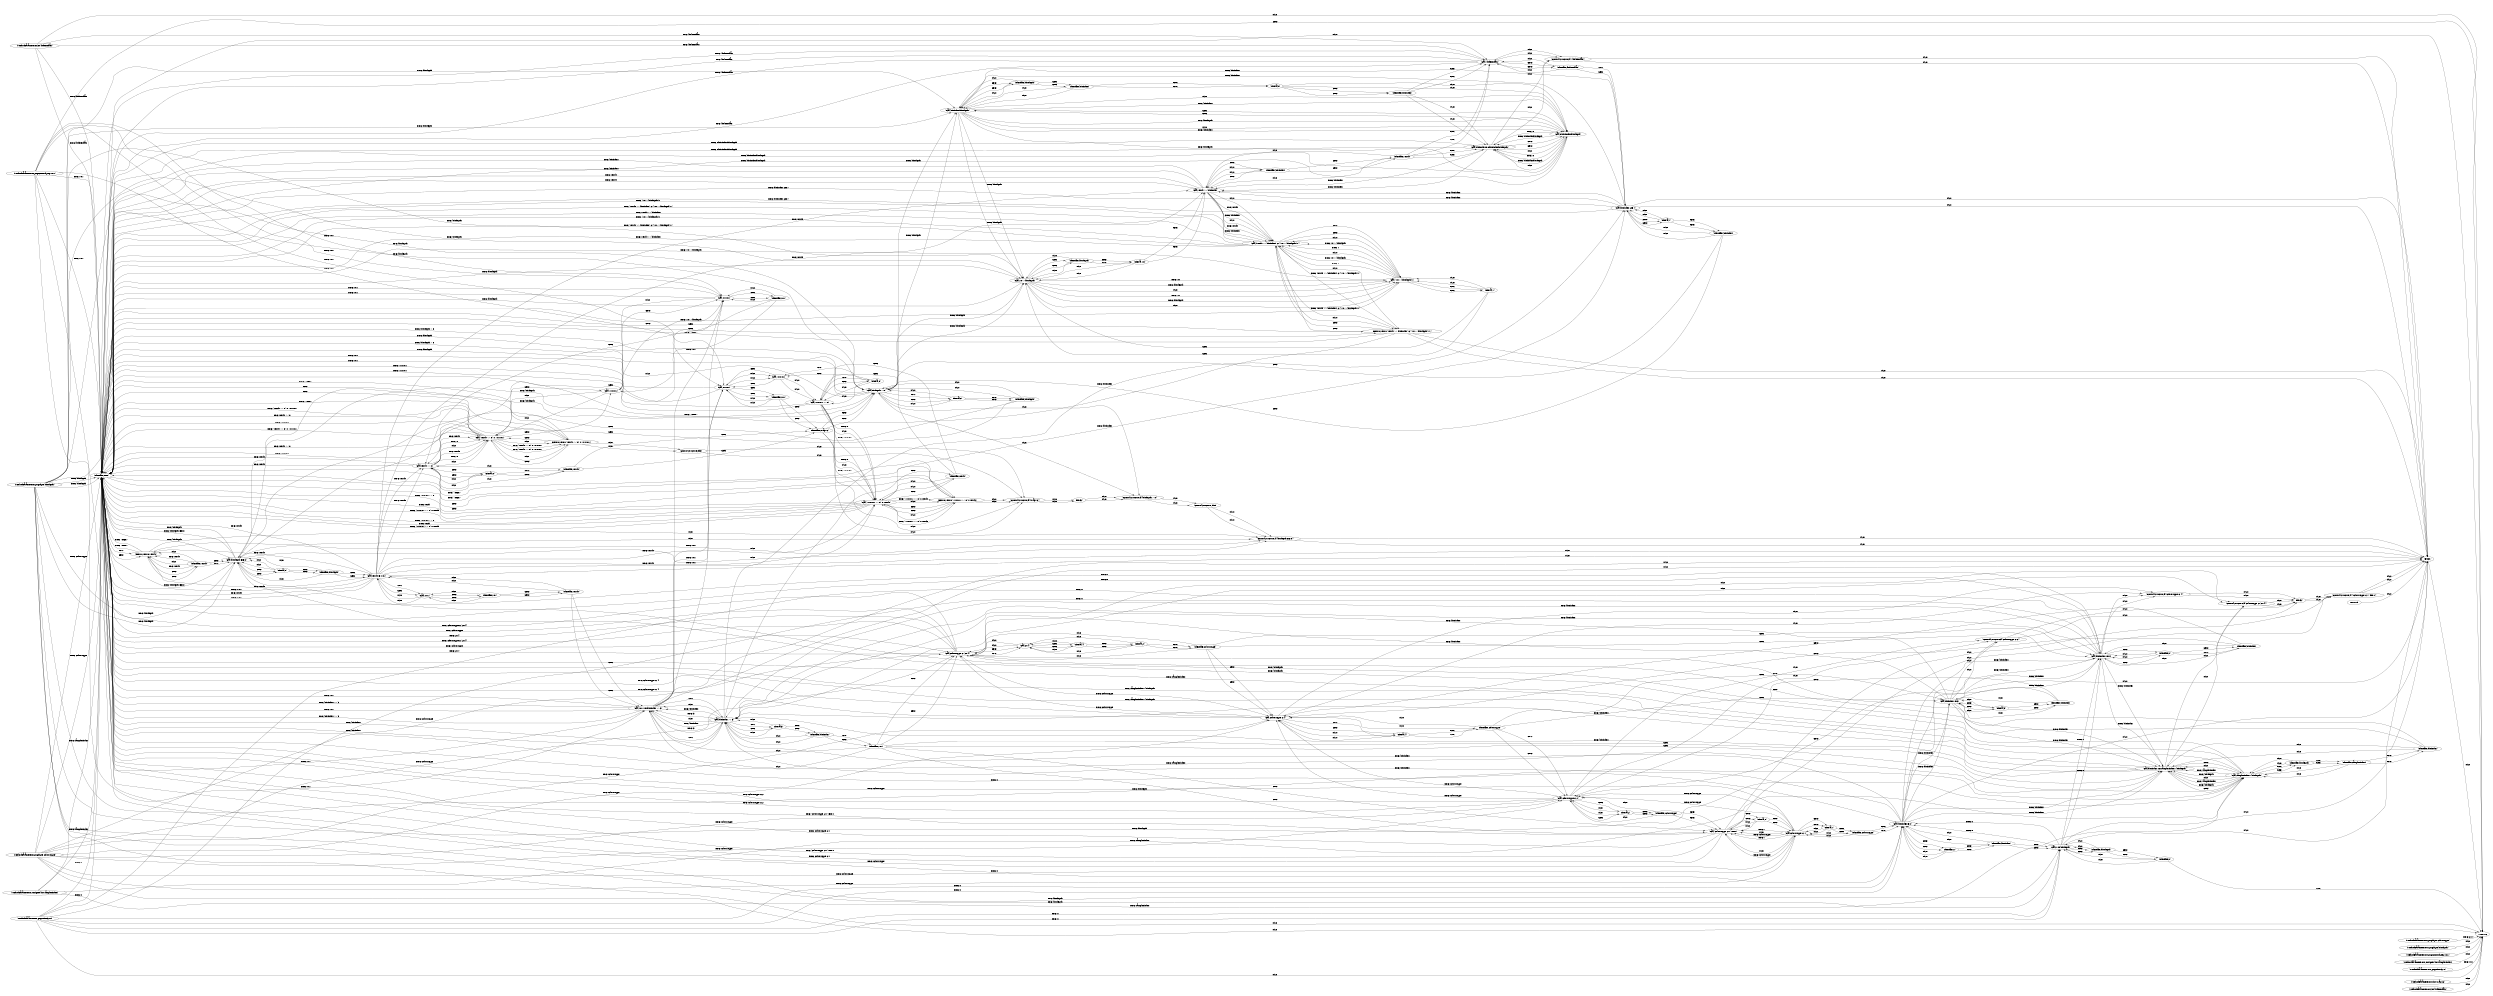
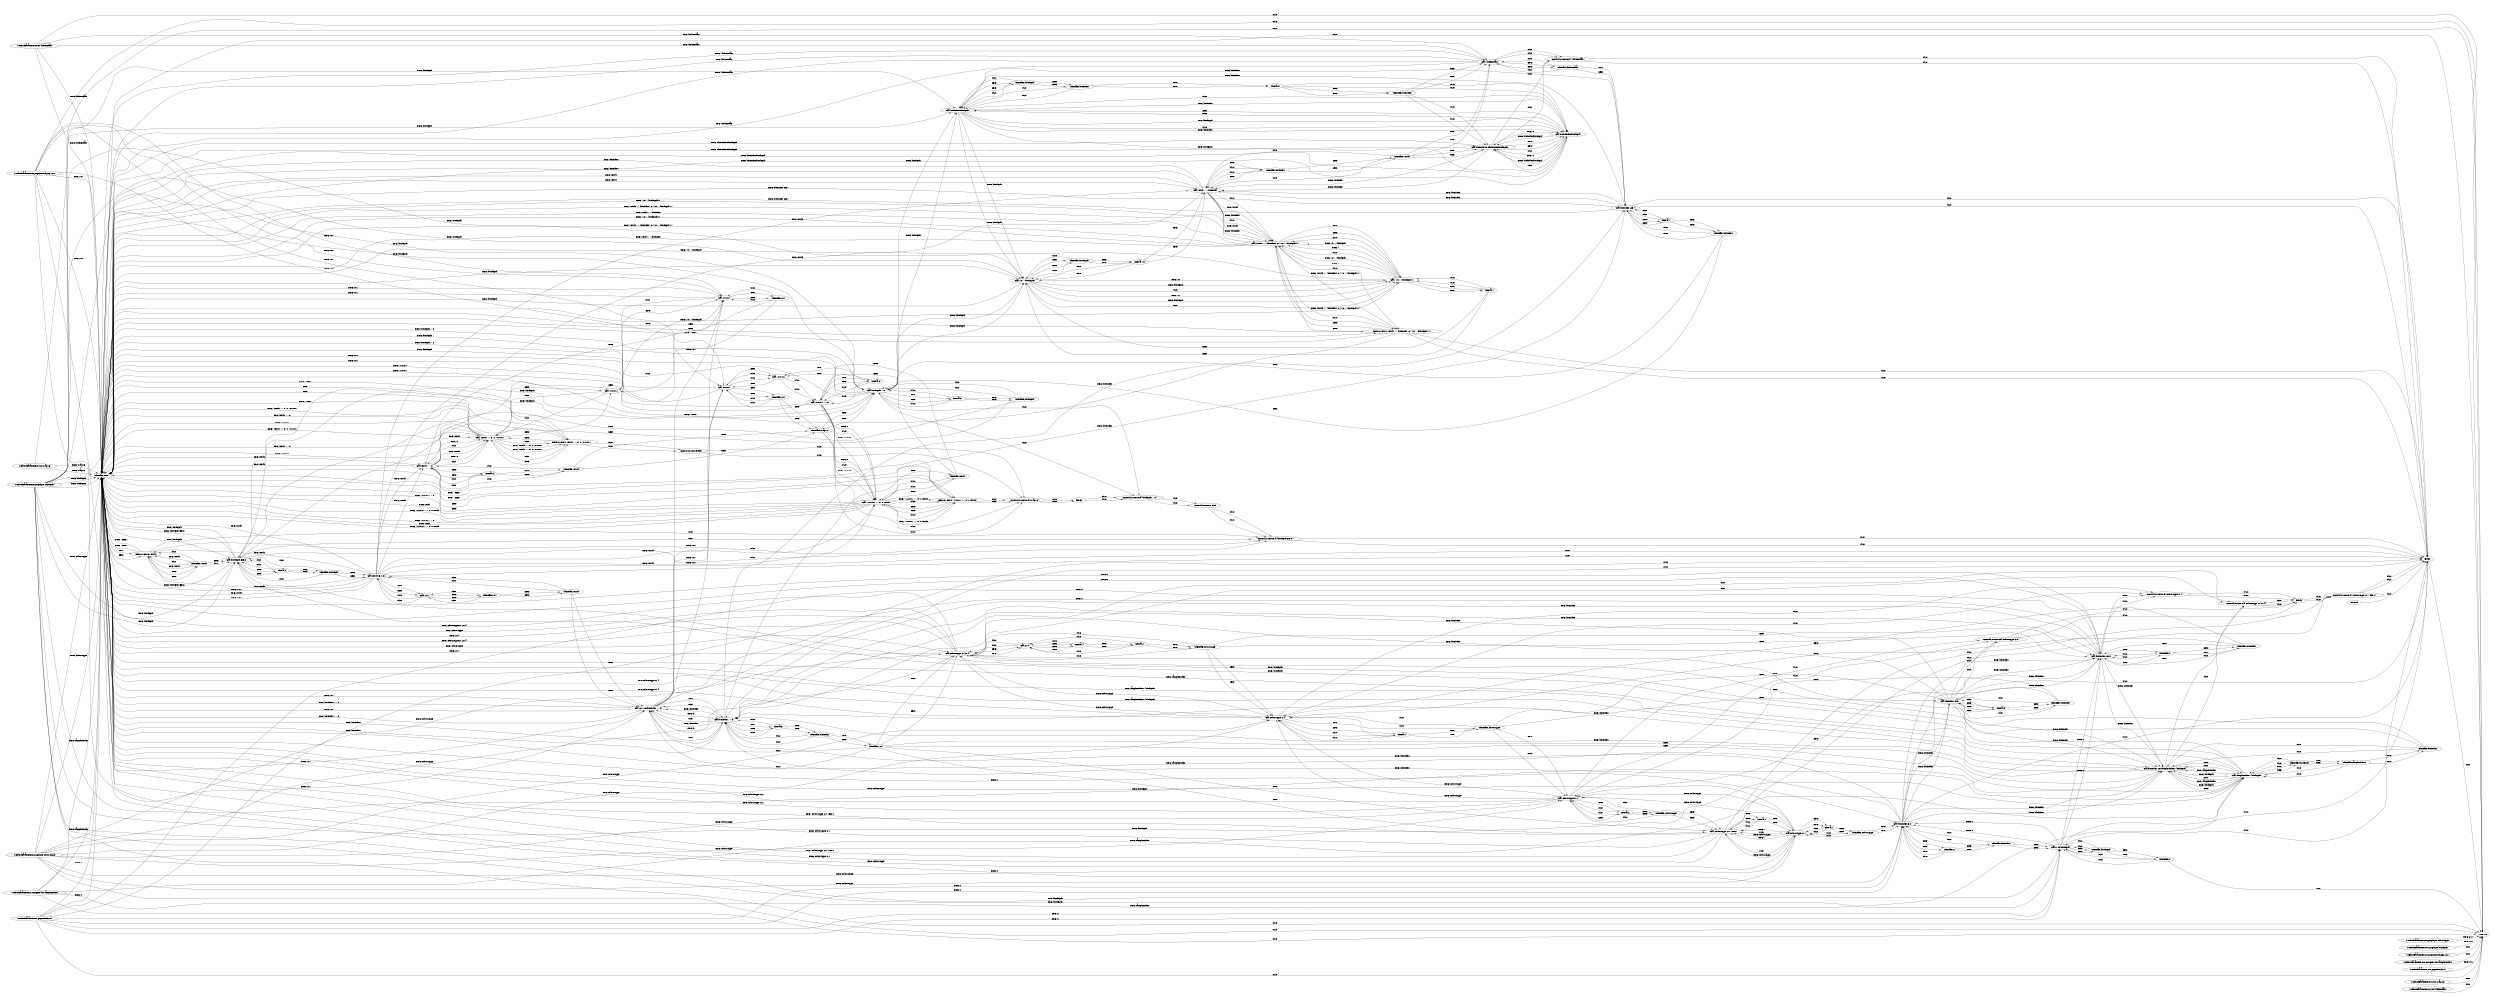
(1275, 22) -> (1275, 22)
none -> (35, 466)
none -> (1254, 941)
(2468, 941) -> (2468, 941)
